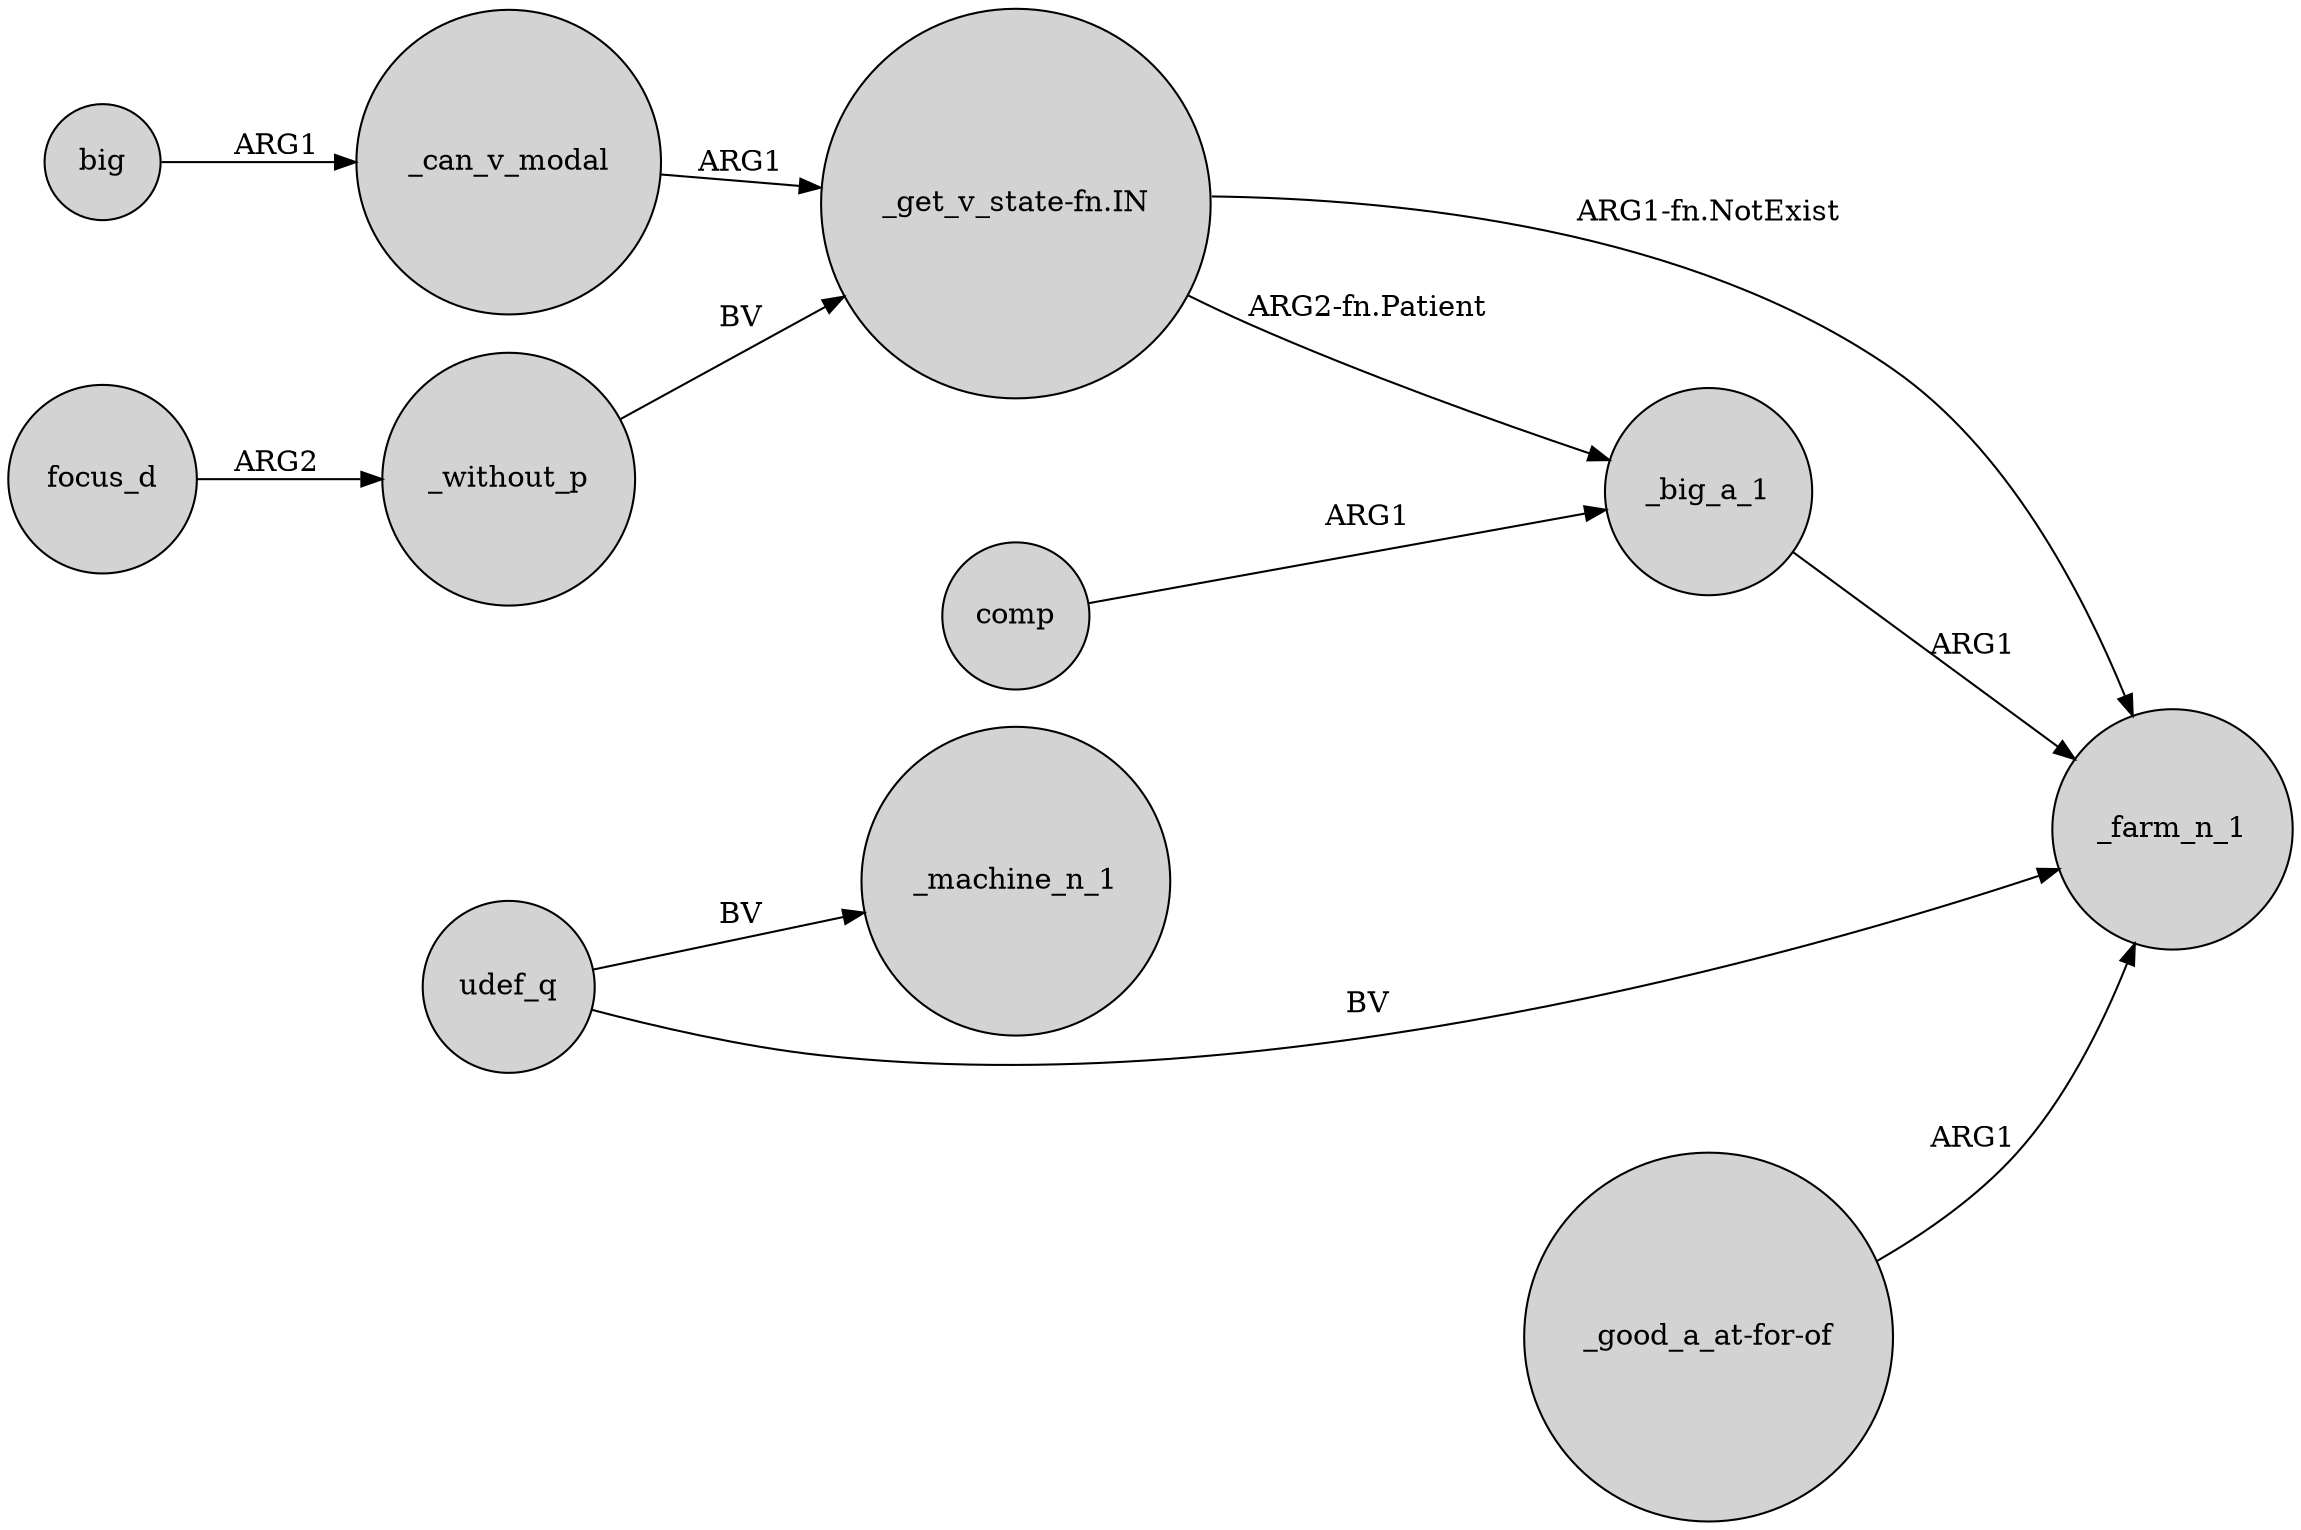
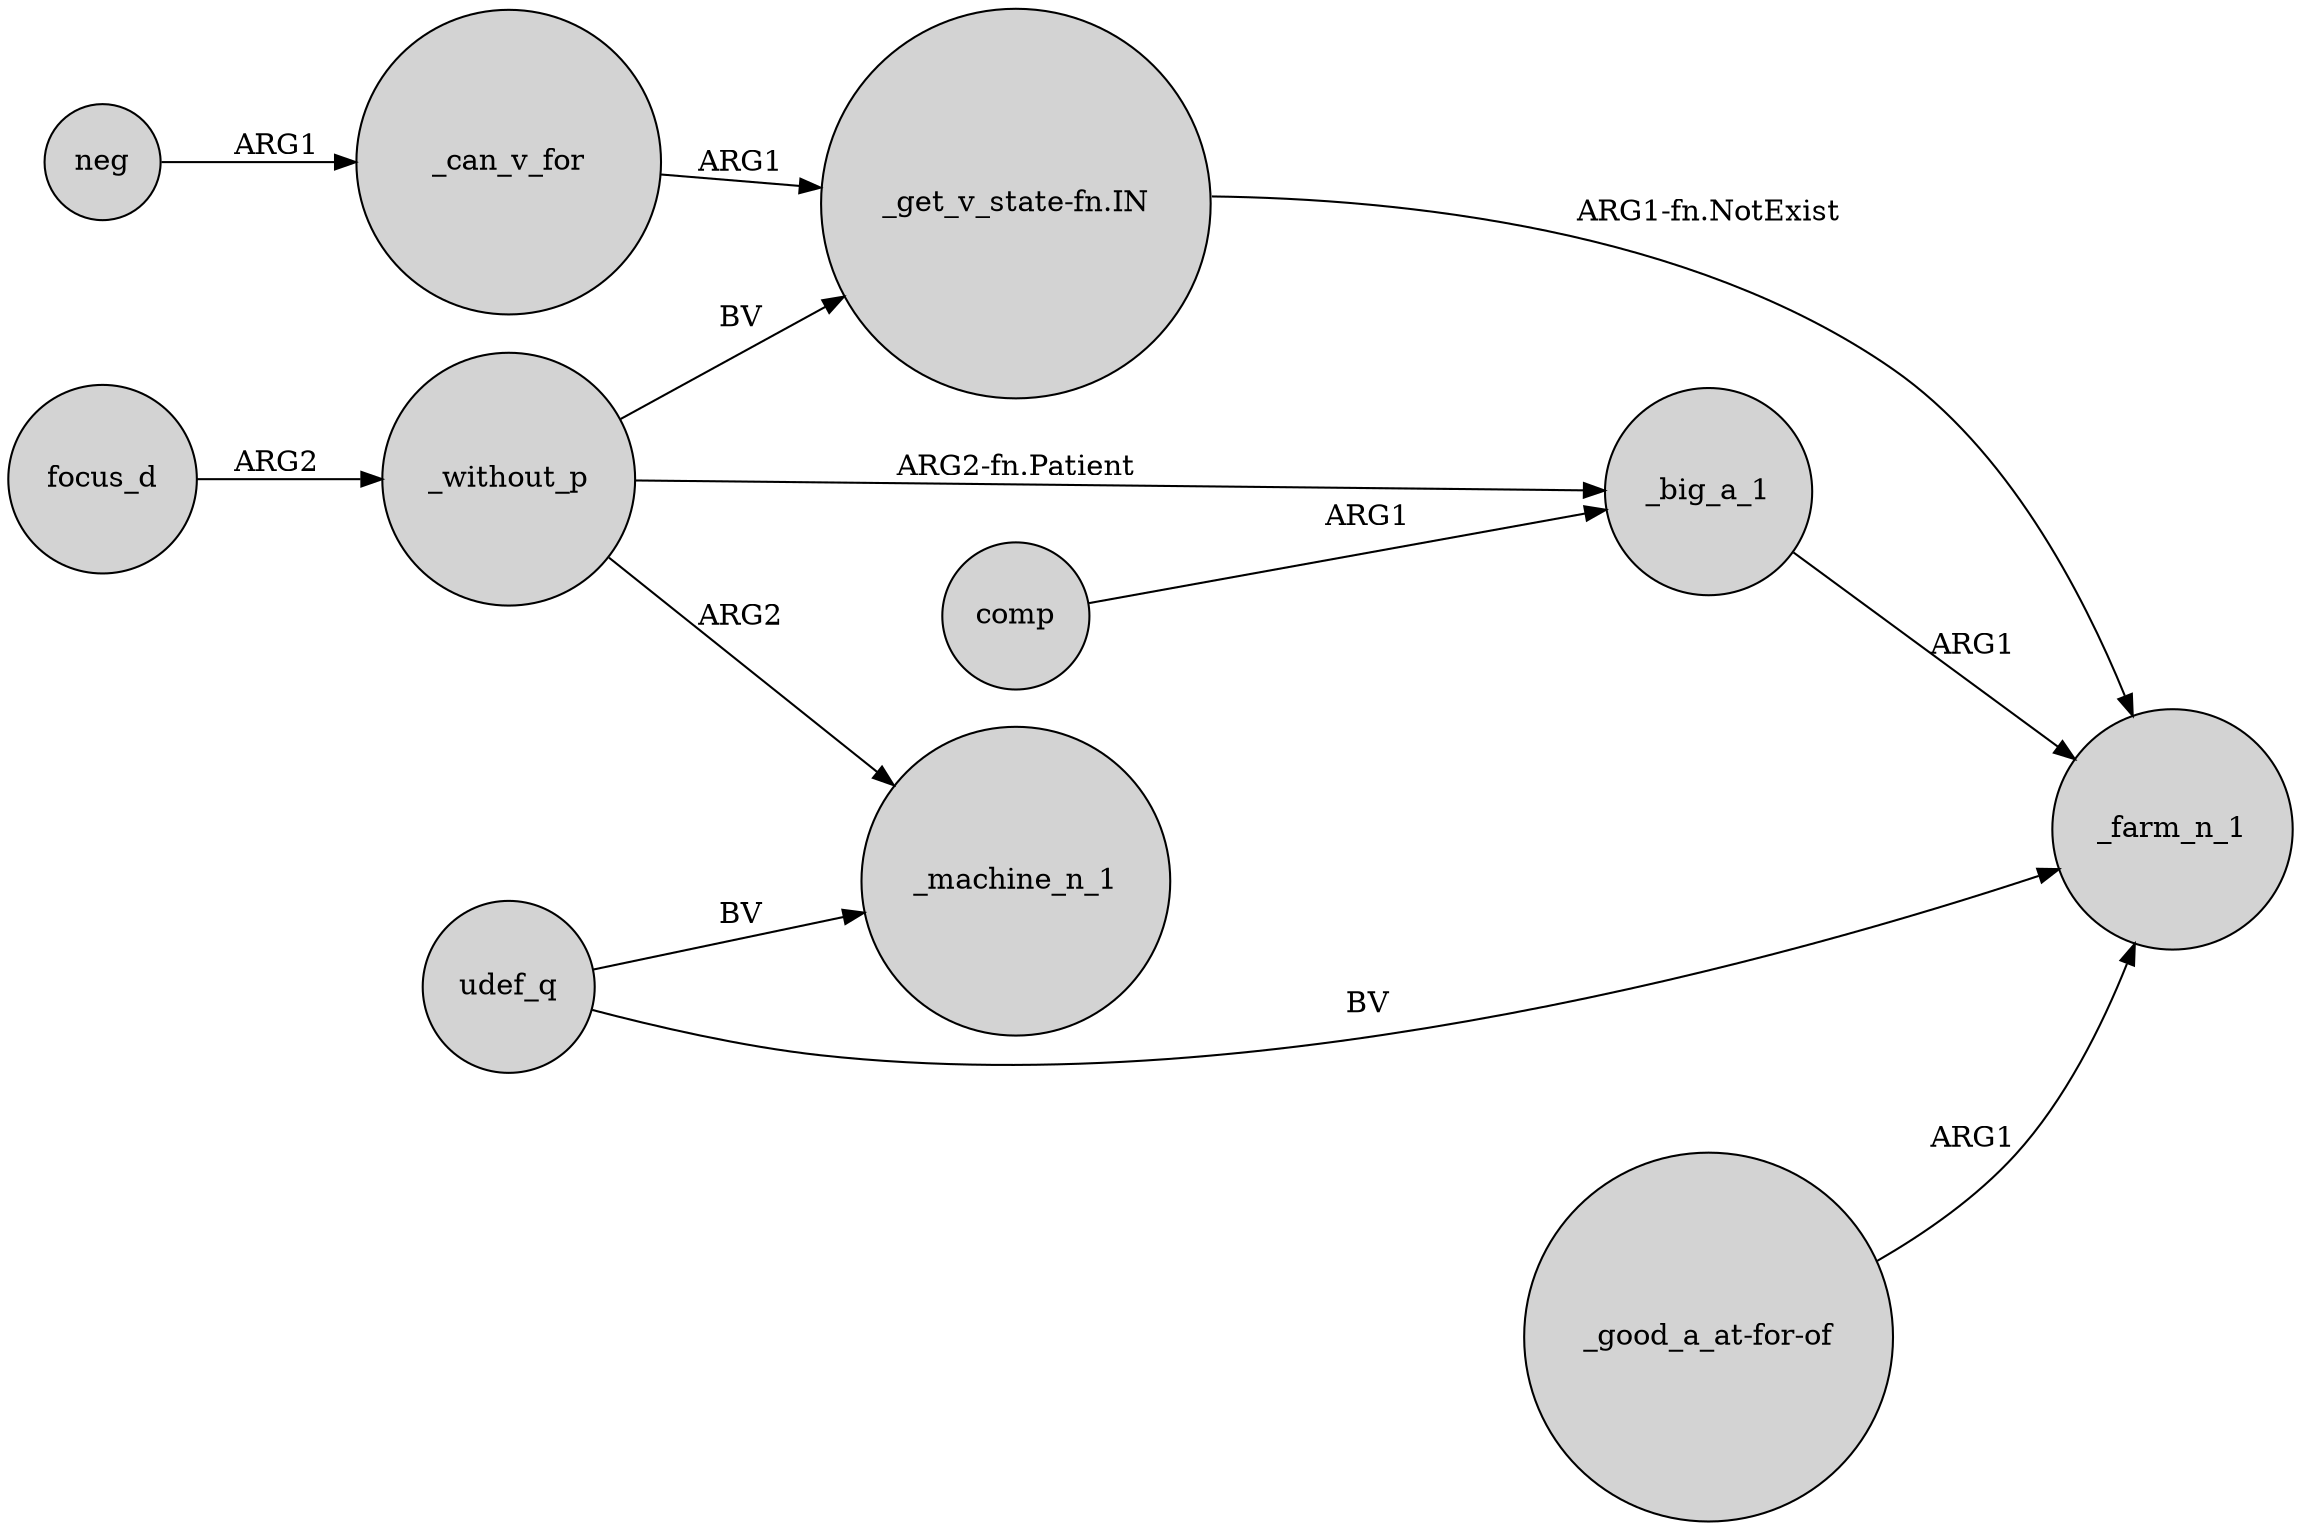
(103, 162) -> (103, 162)
(509, 162) -> (509, 162)
(1387, 380) -> (1109, 485)
none -> (743, 665)
